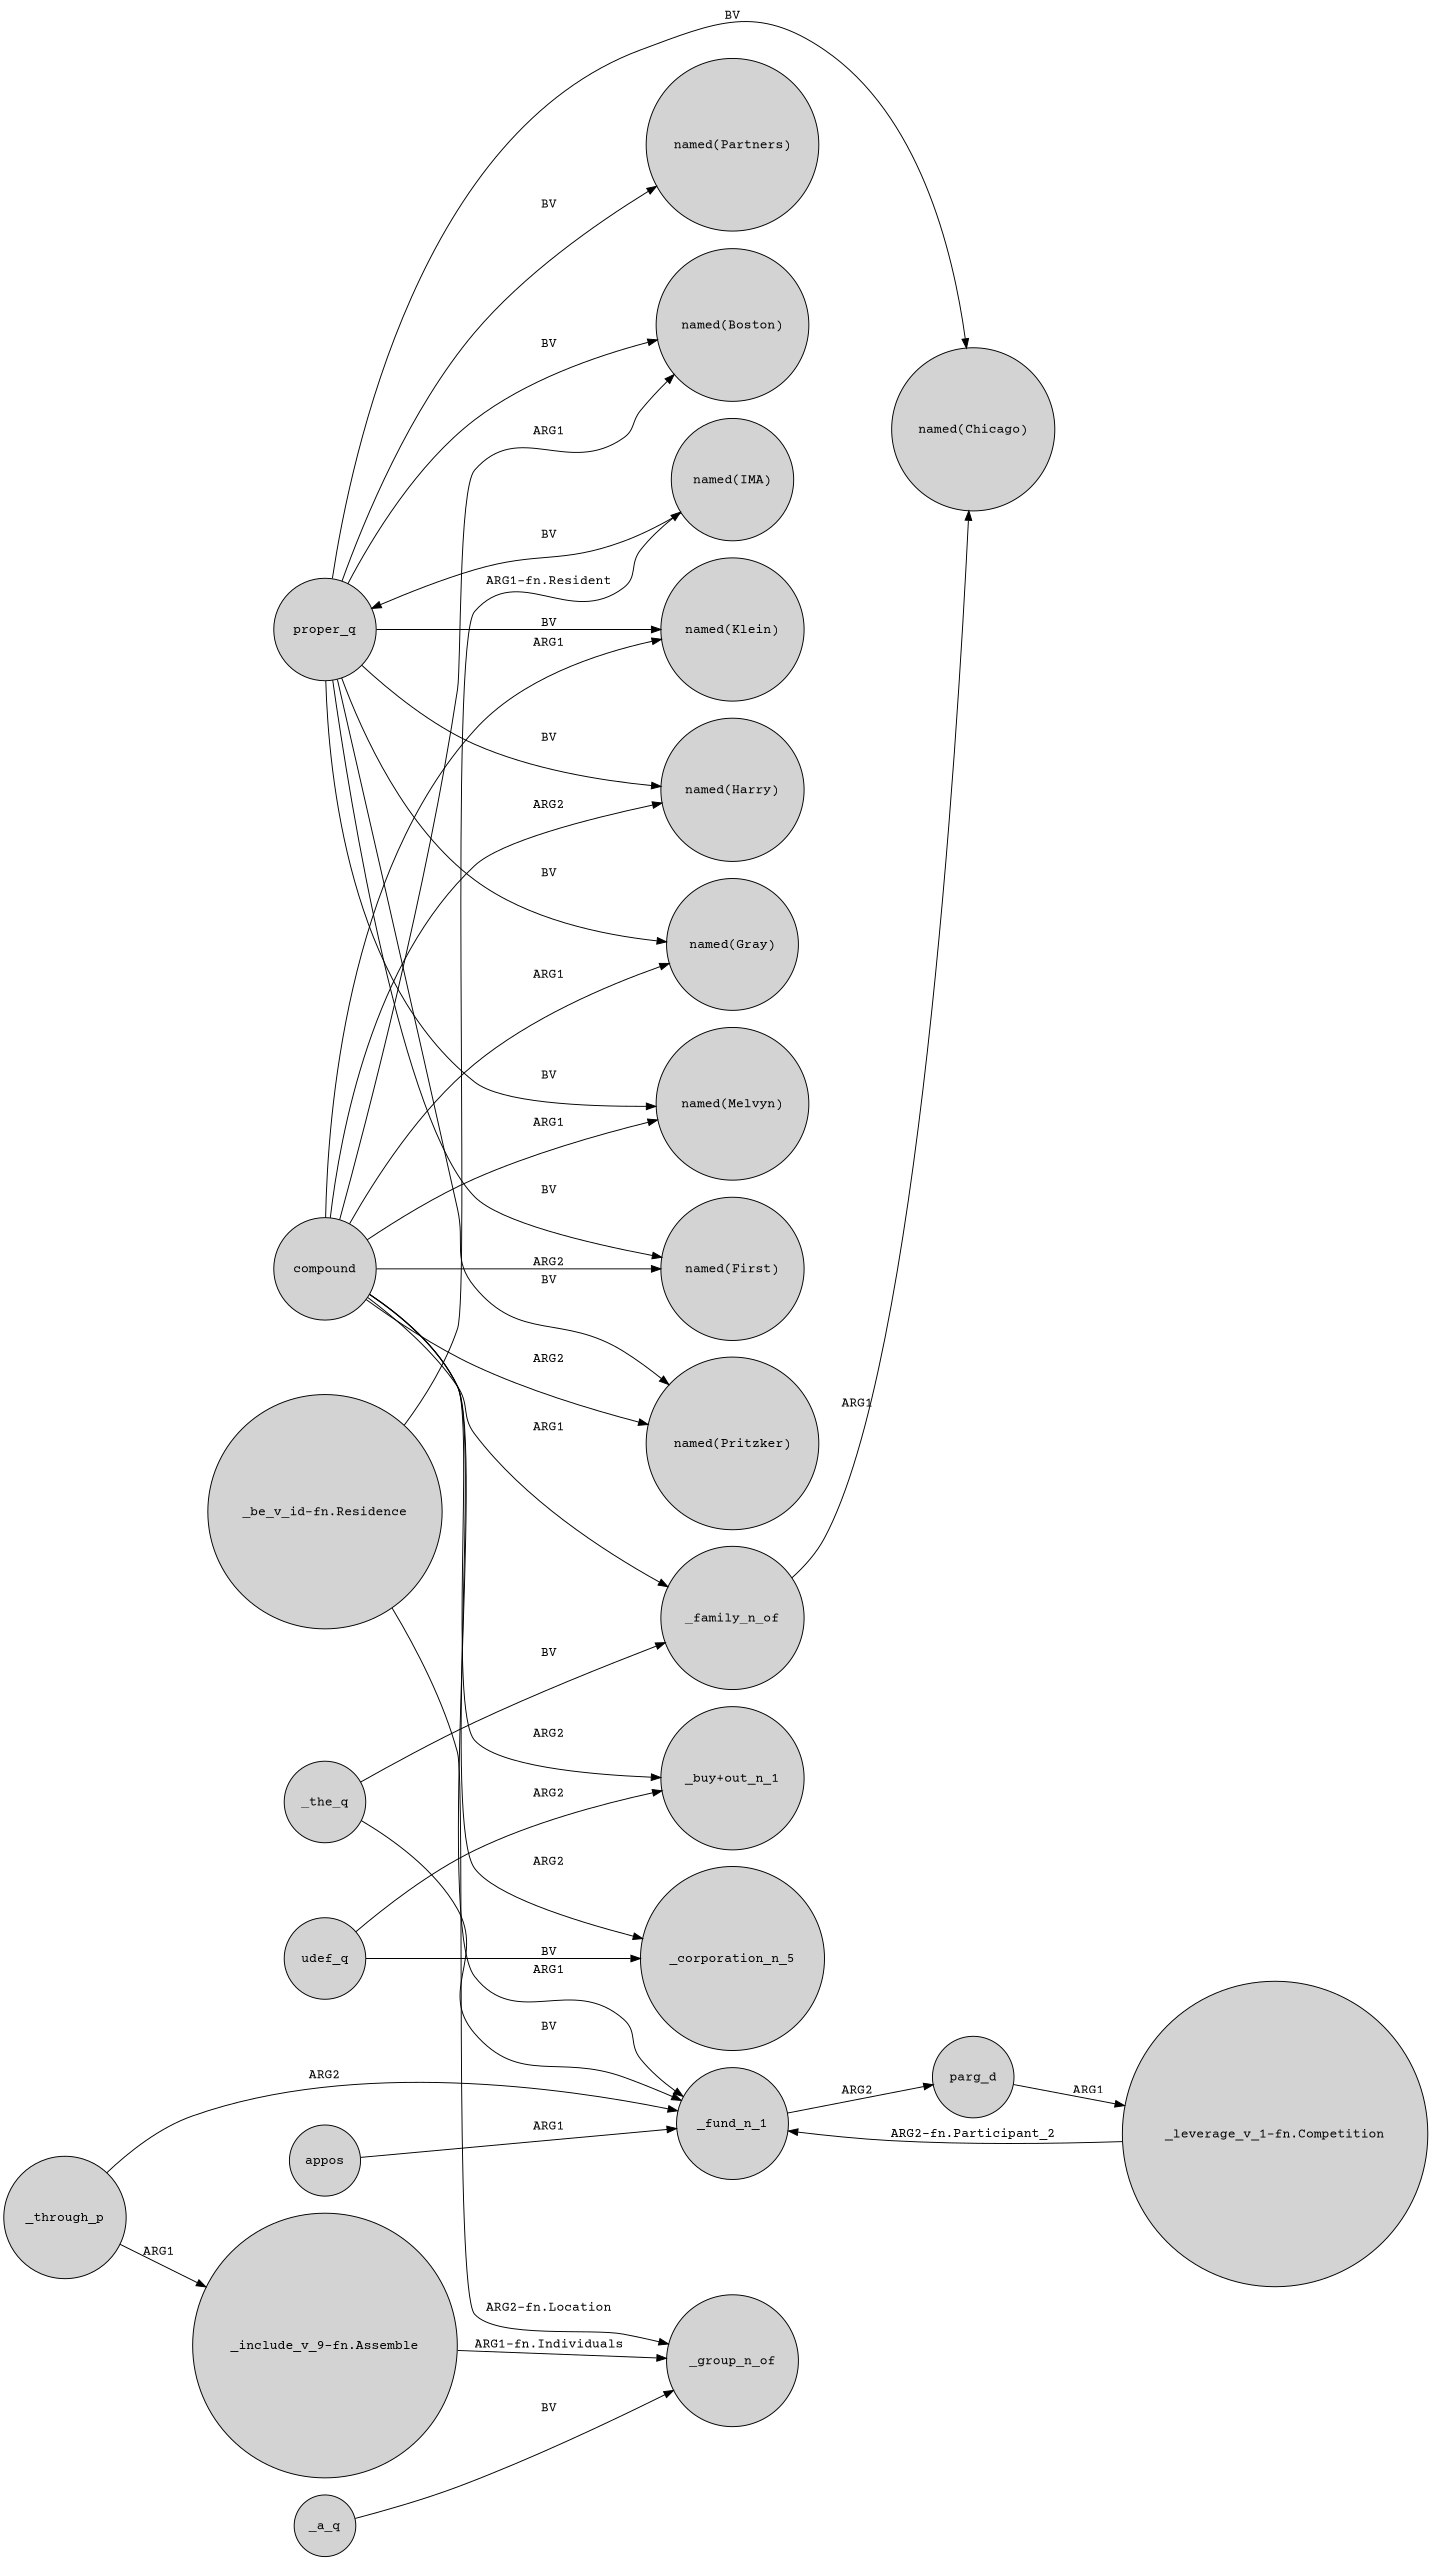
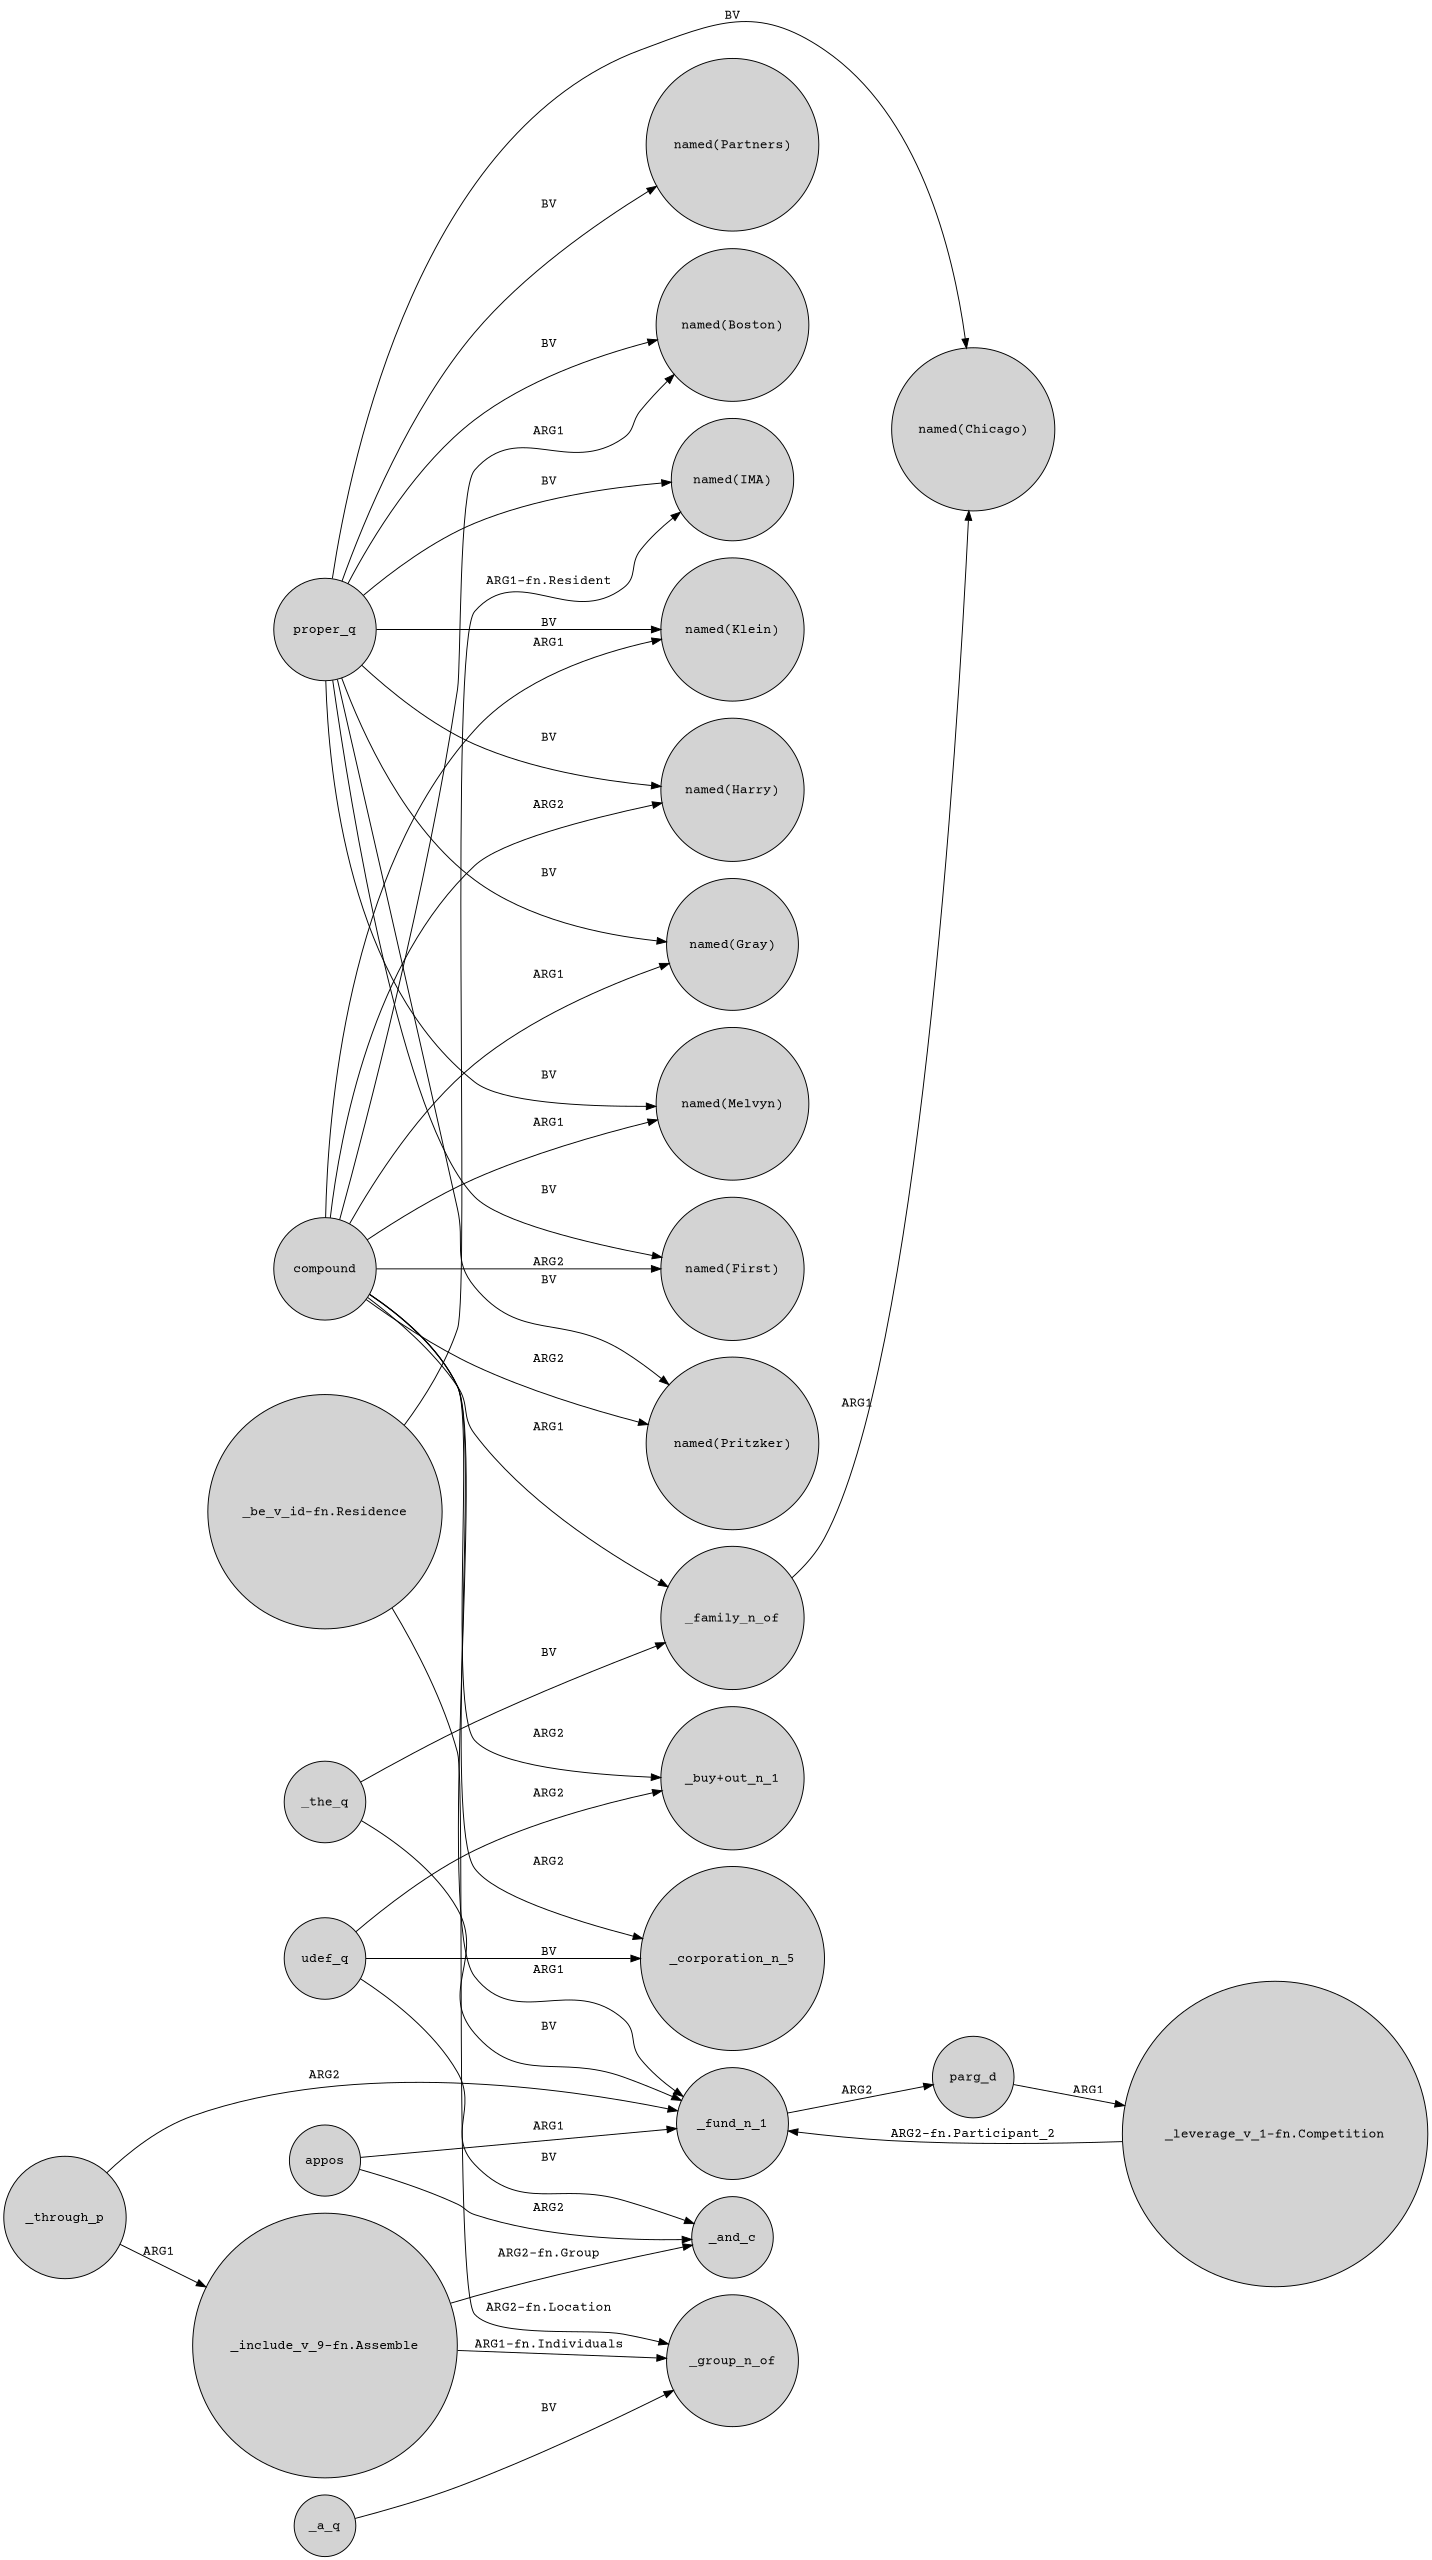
(531, 559) -> (502, 513)
none -> (732, 2237)
